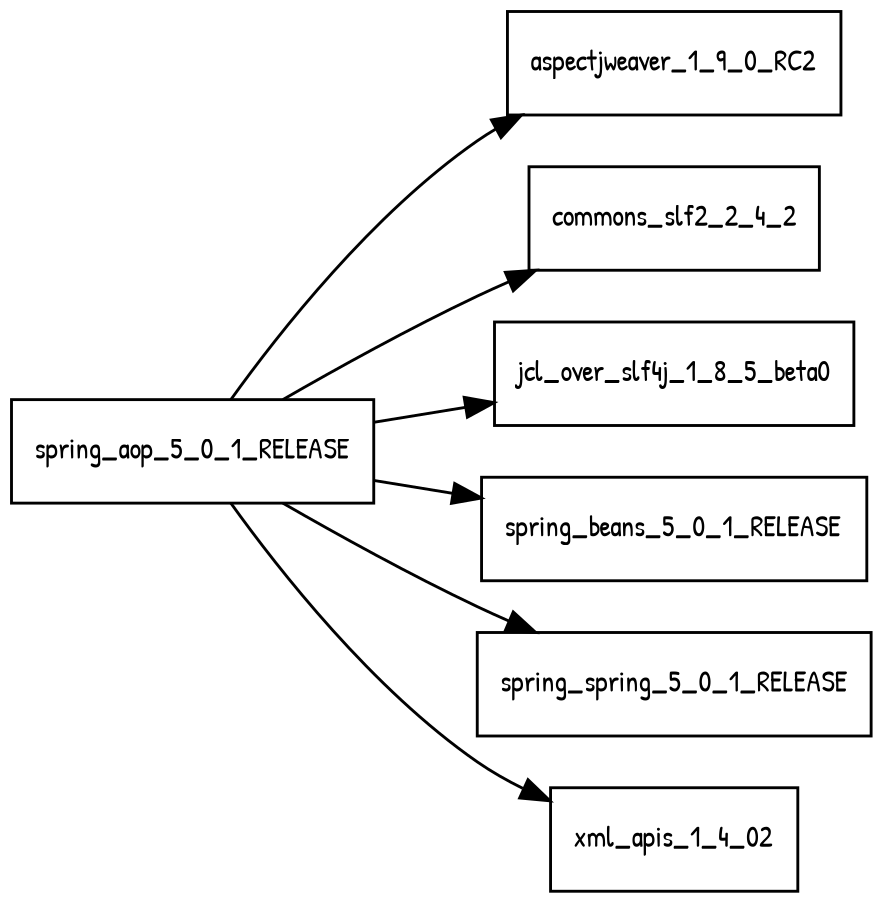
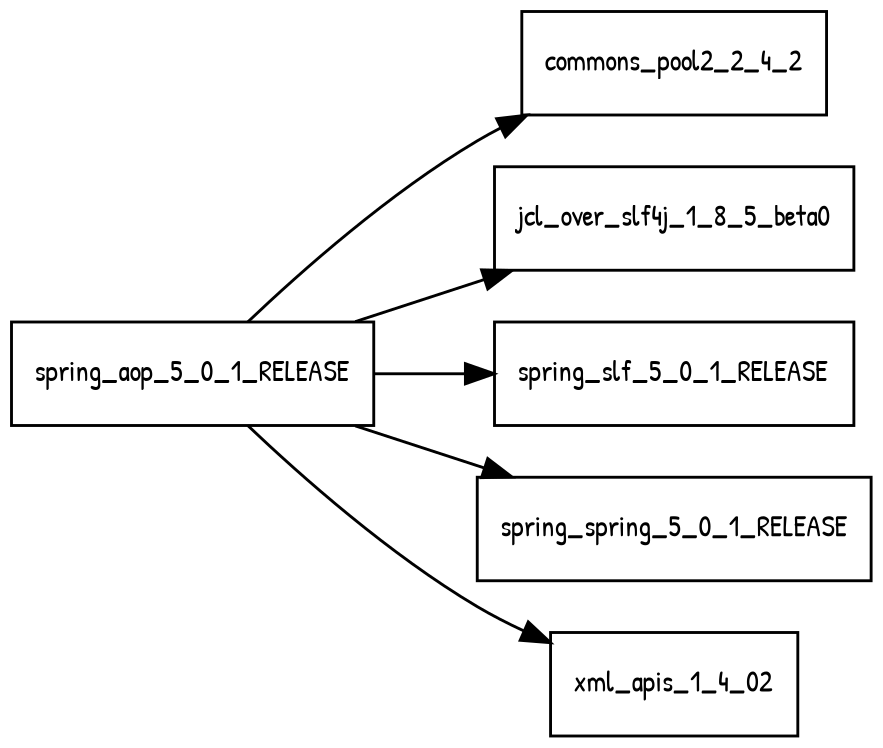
(674, 63) -> none
(674, 218) -> (674, 63)
(674, 529) -> (674, 374)
